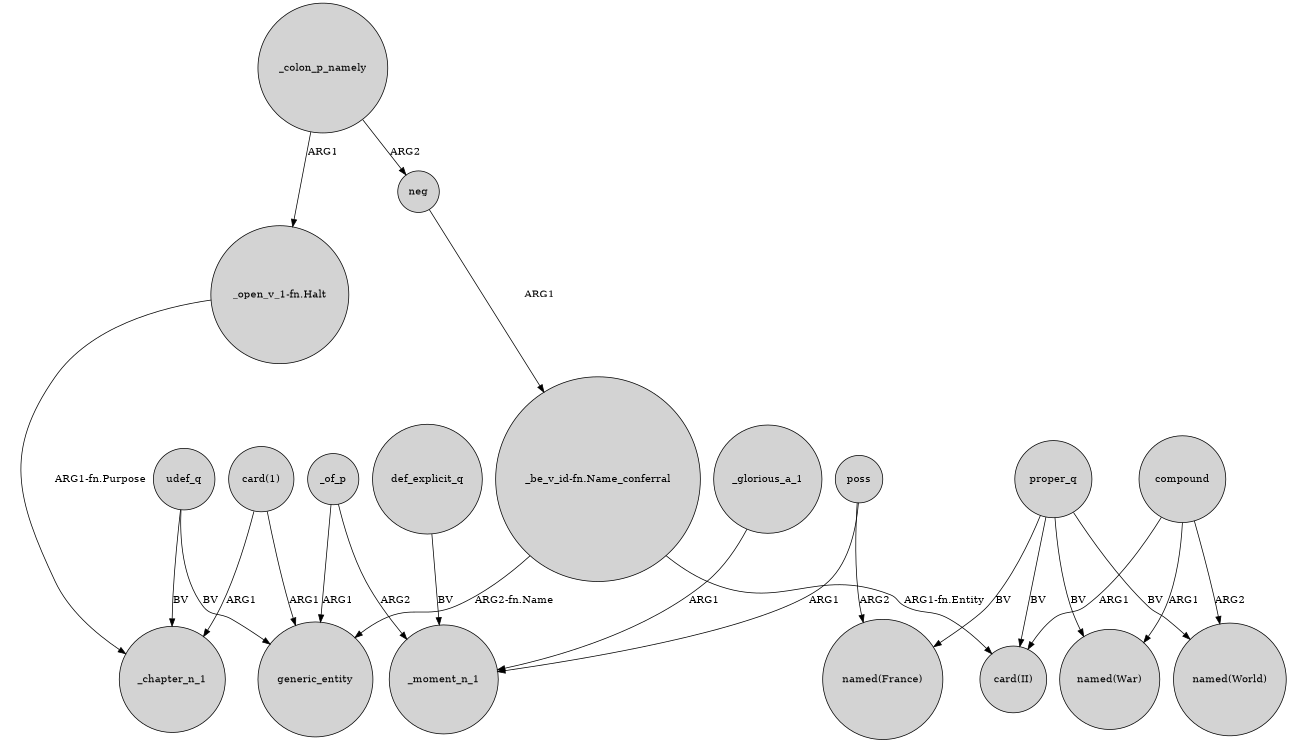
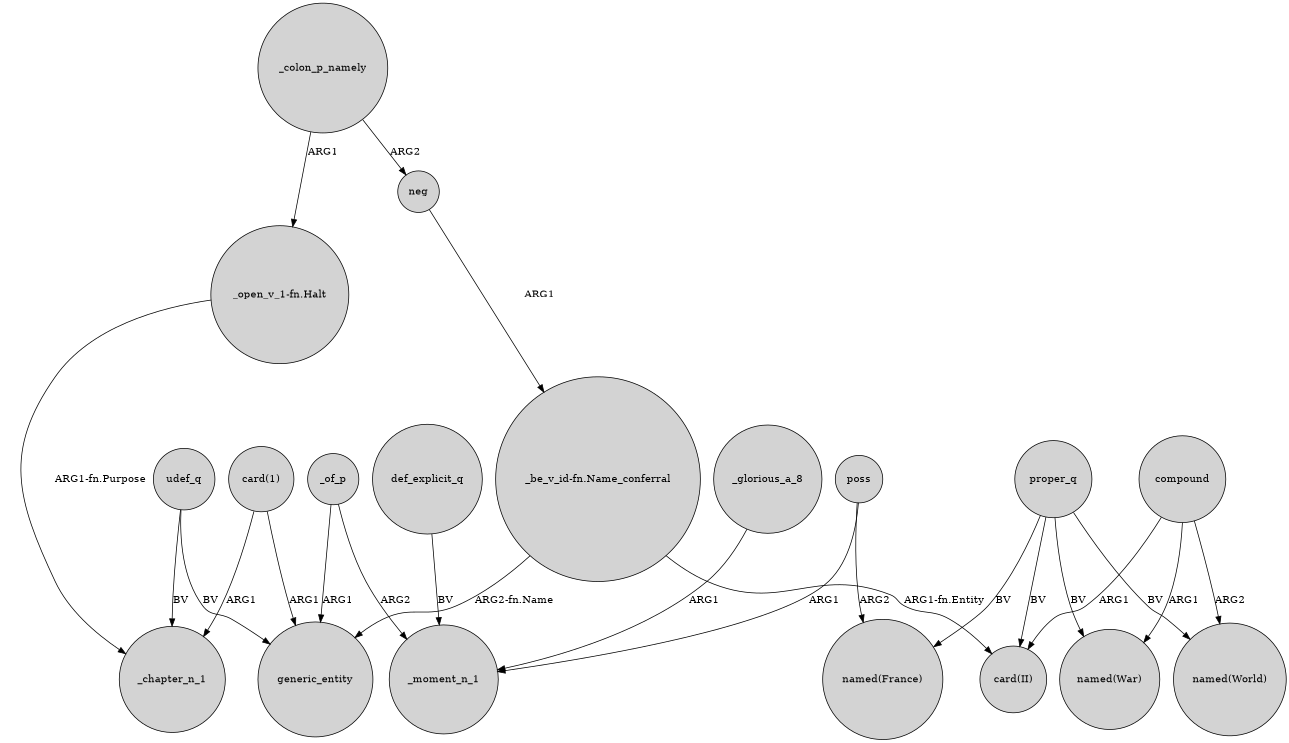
(768, 479) -> (768, 479)
